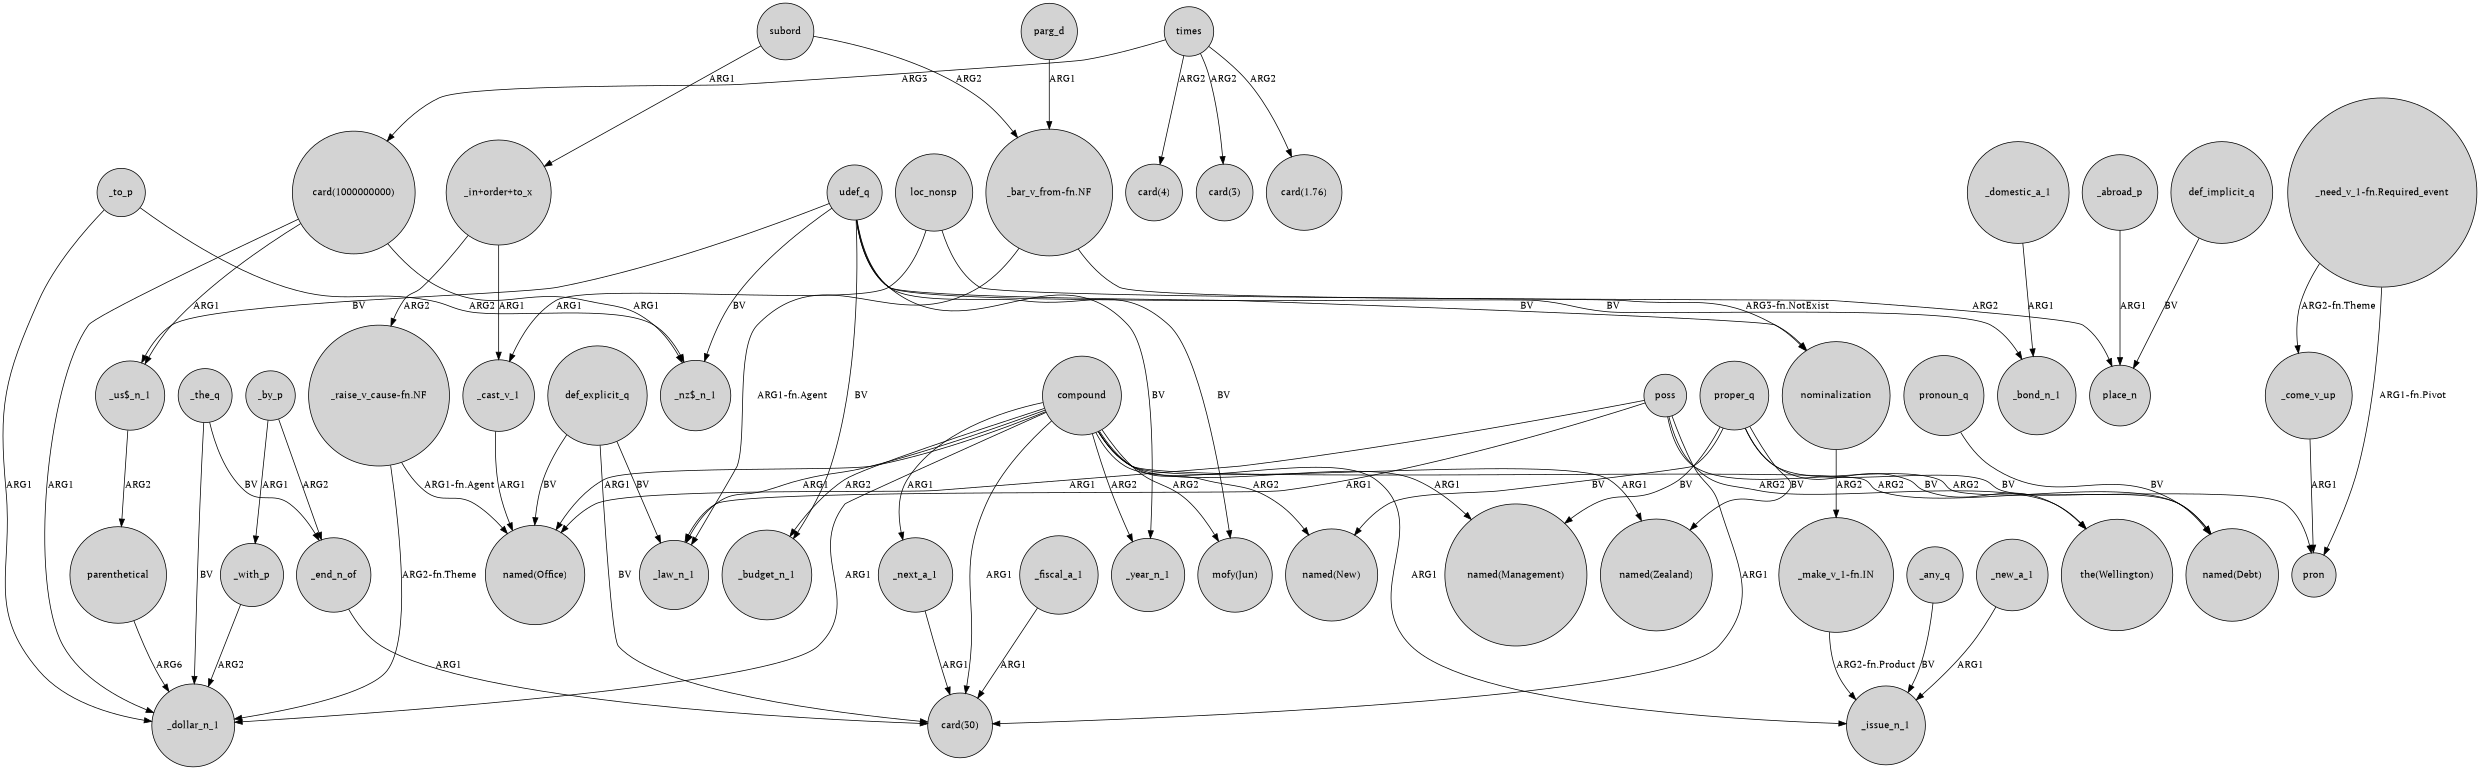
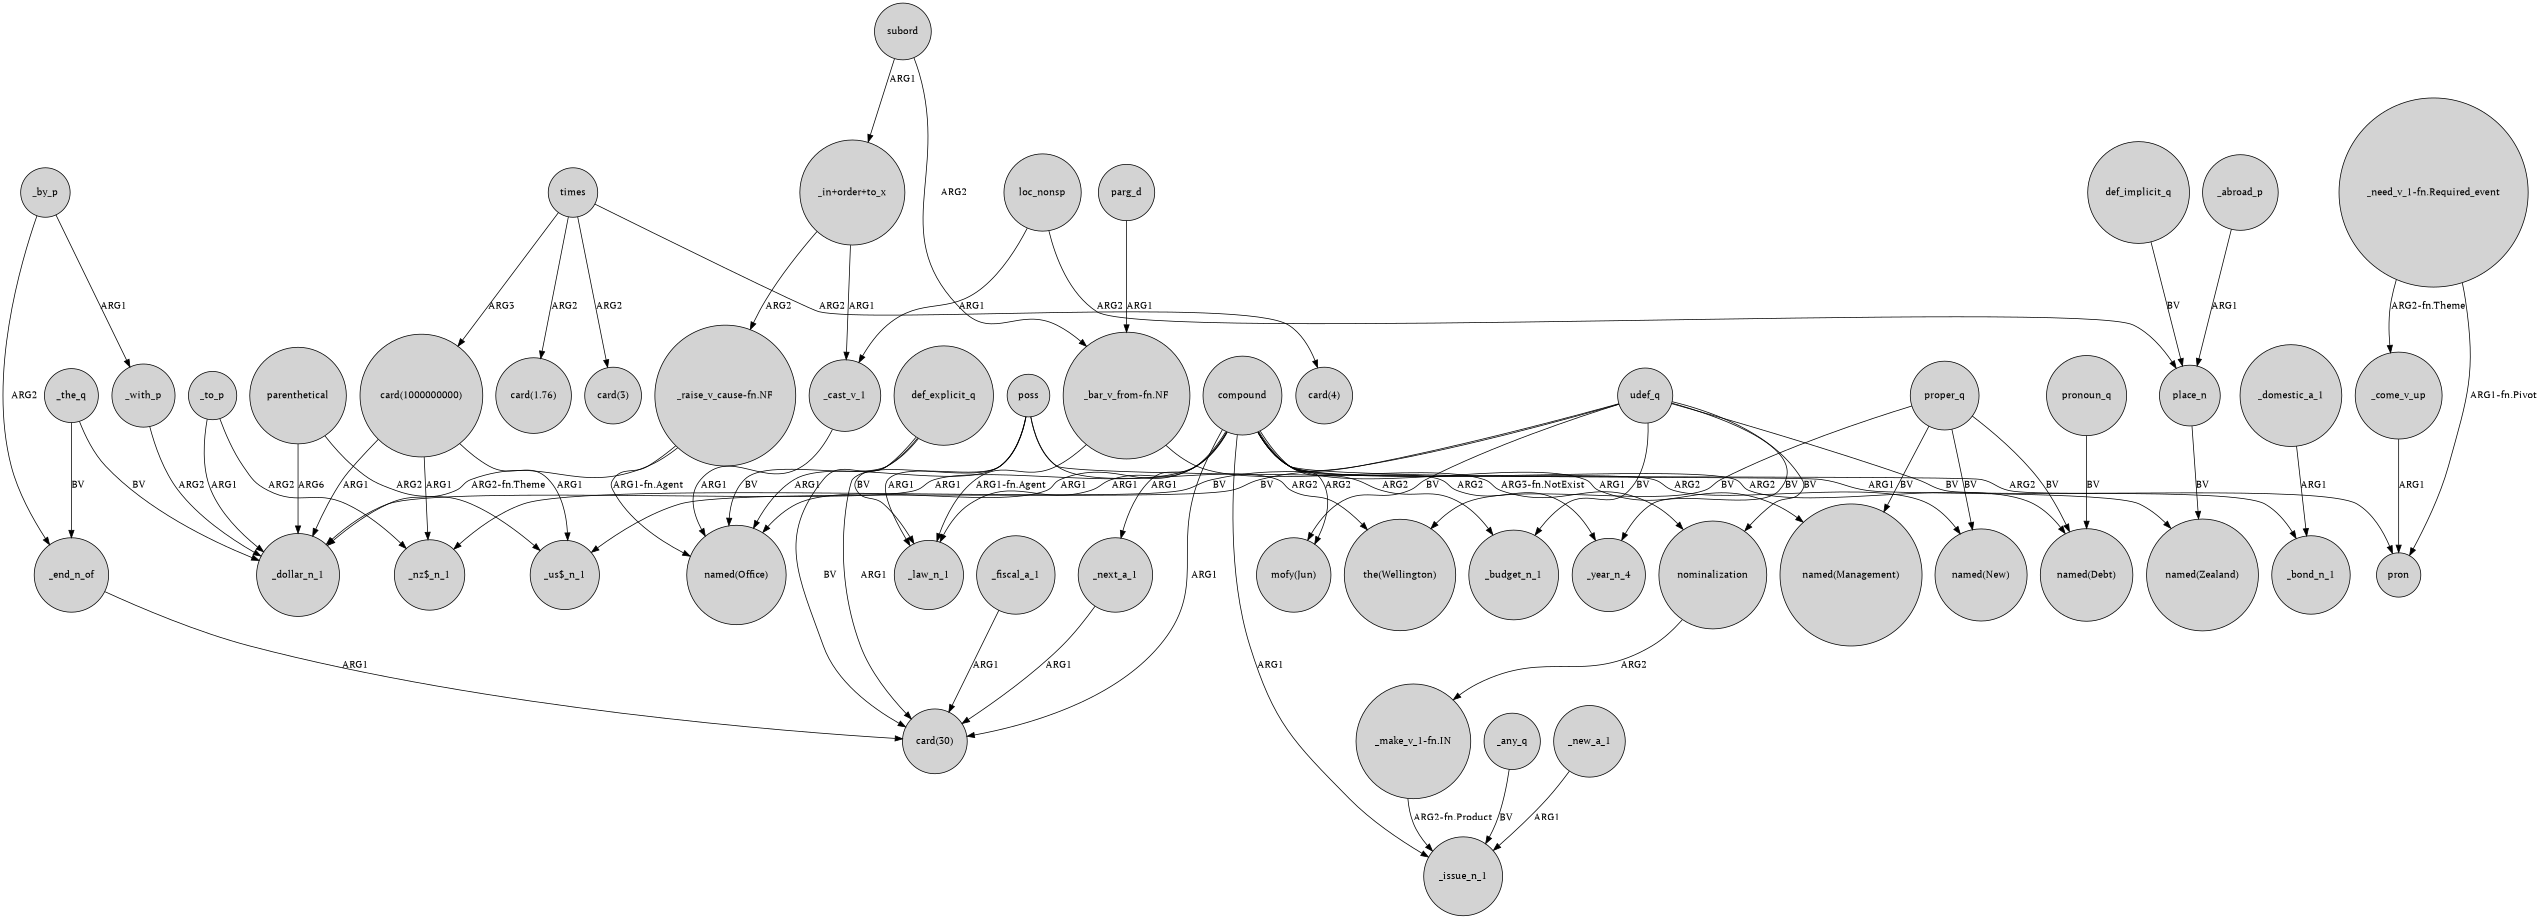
(125, 475) -> (402, 492)
(1778, 498) -> (2195, 469)
(1148, 575) -> (1609, 575)
